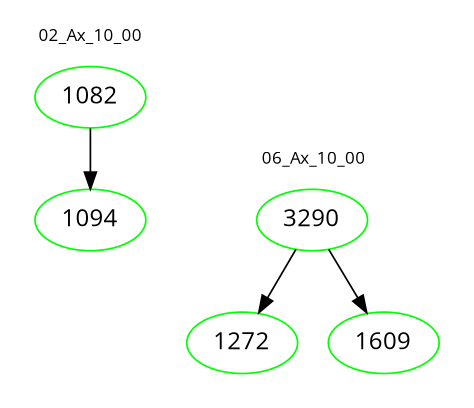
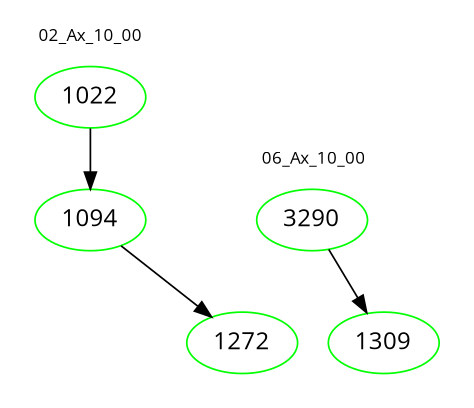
(90, 97) -> (90, 97)
(282, 274) -> (159, 276)
(384, 343) -> (384, 343)
